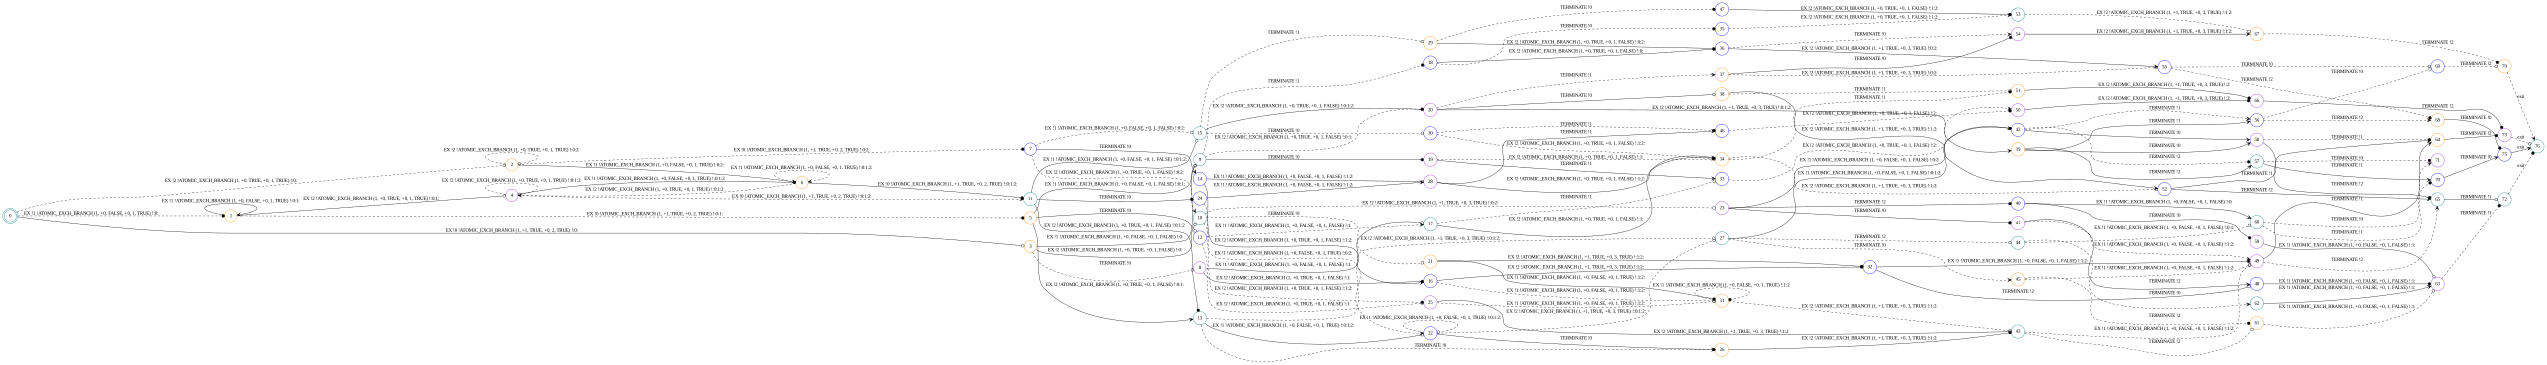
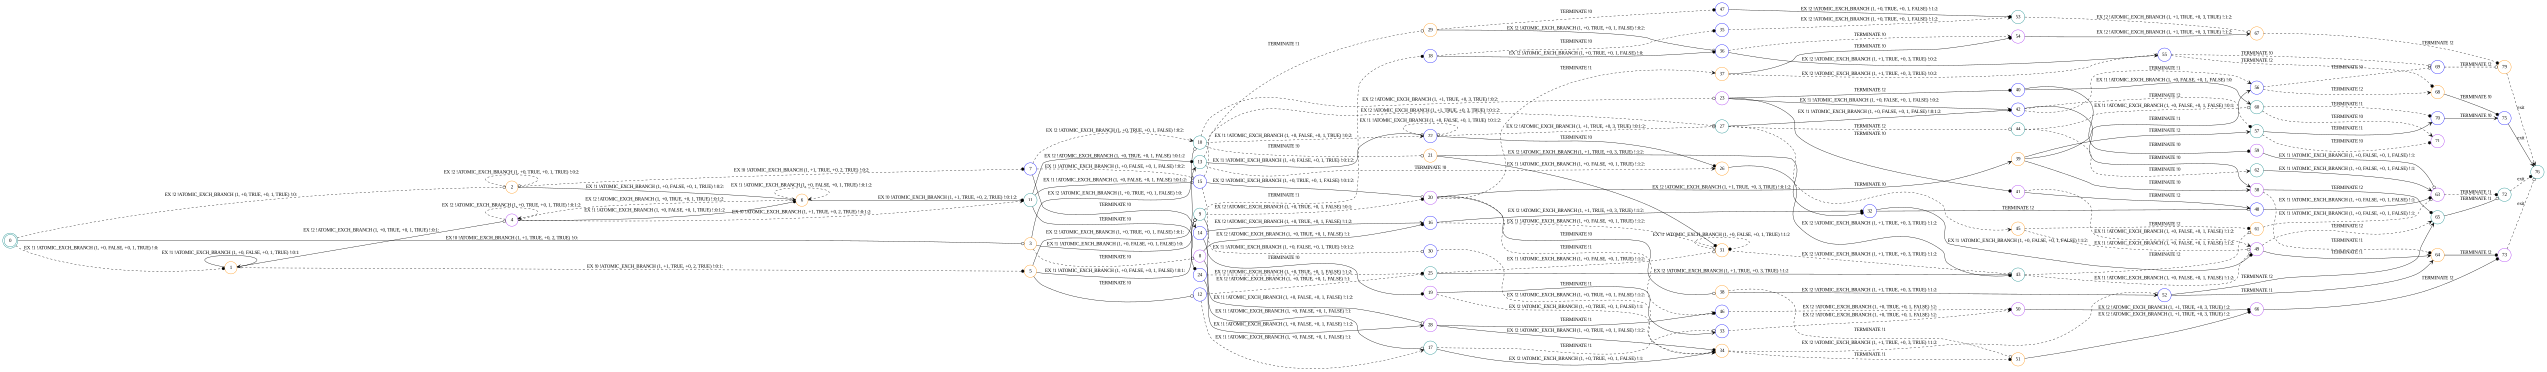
(1575, 126) -> (1579, 253)
(1284, 131) -> (1284, 247)
(1200, 133) -> (1200, 182)
(1430, 302) -> (1430, 273)
